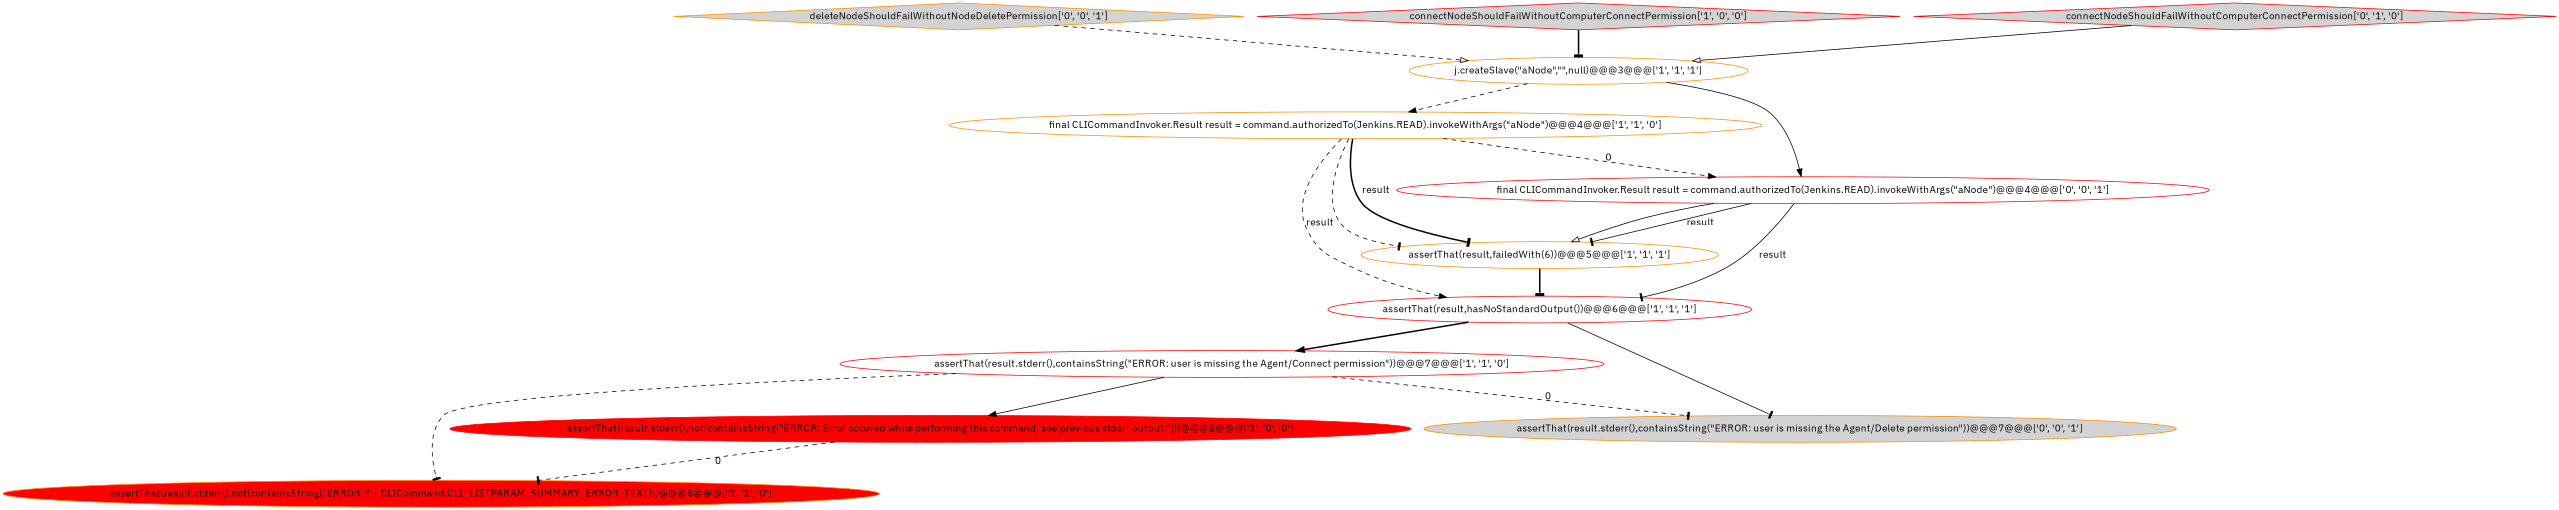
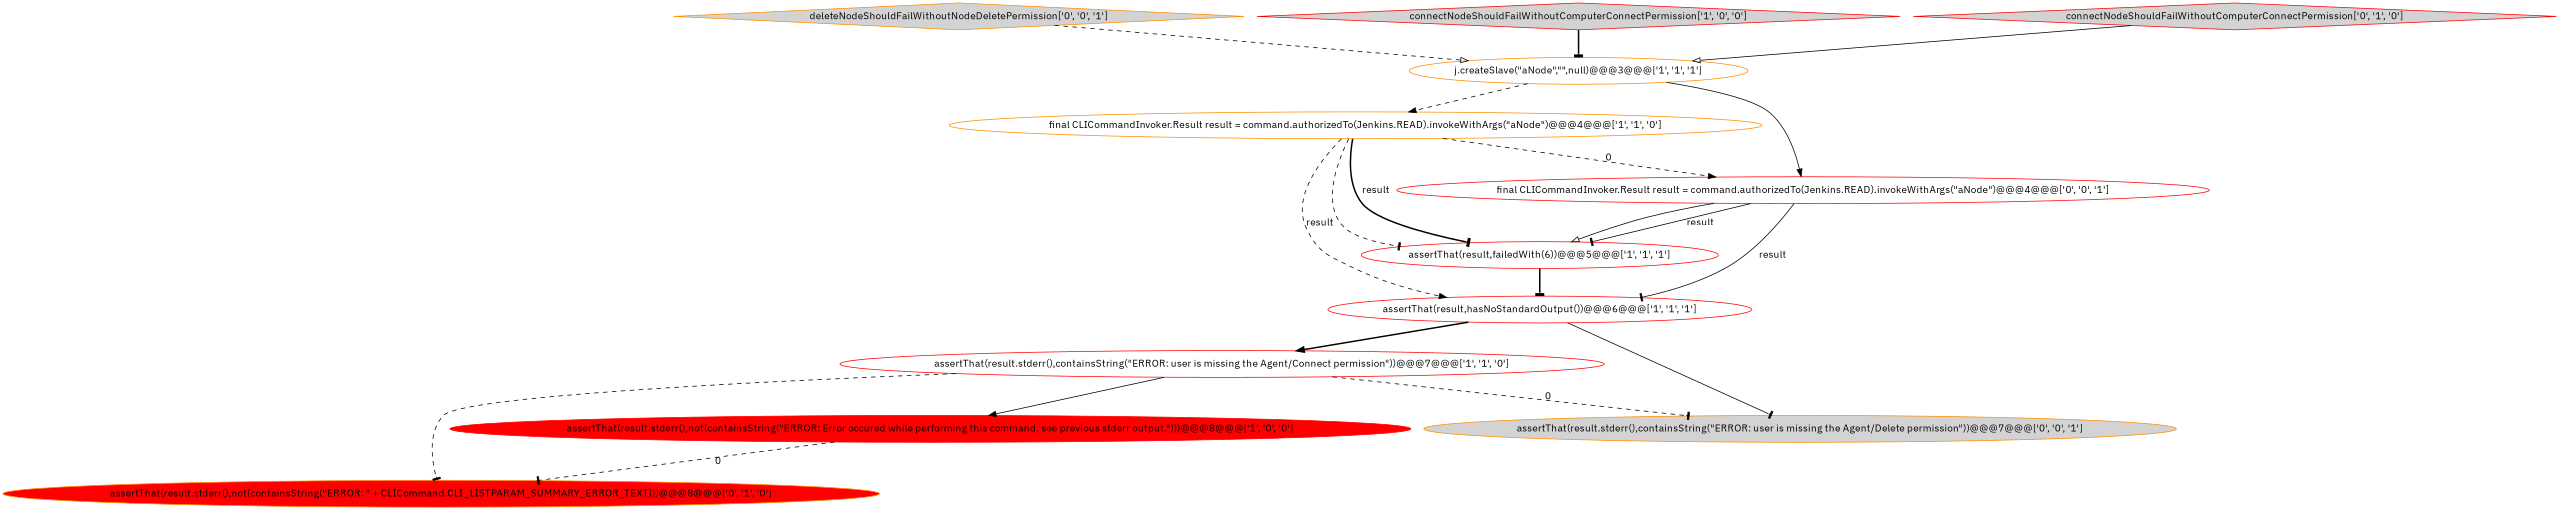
(1540, 255) -> (1540, 255)
